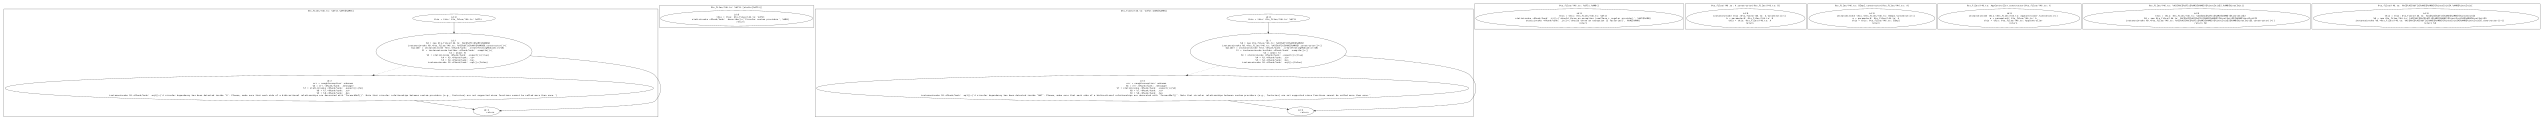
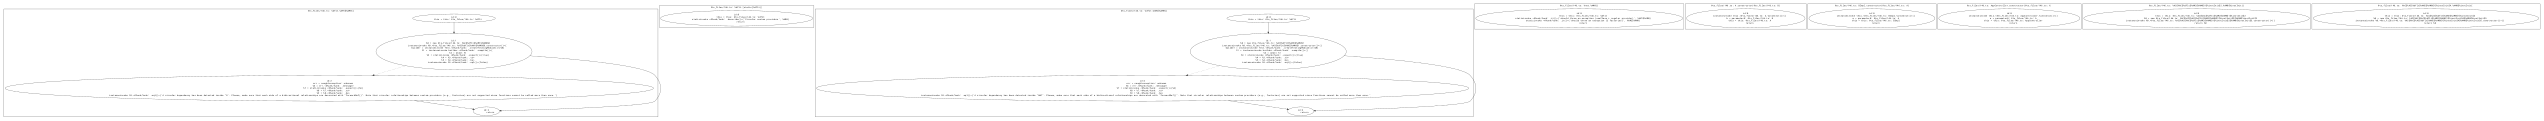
(1579, 6) -> (1579, 6)
